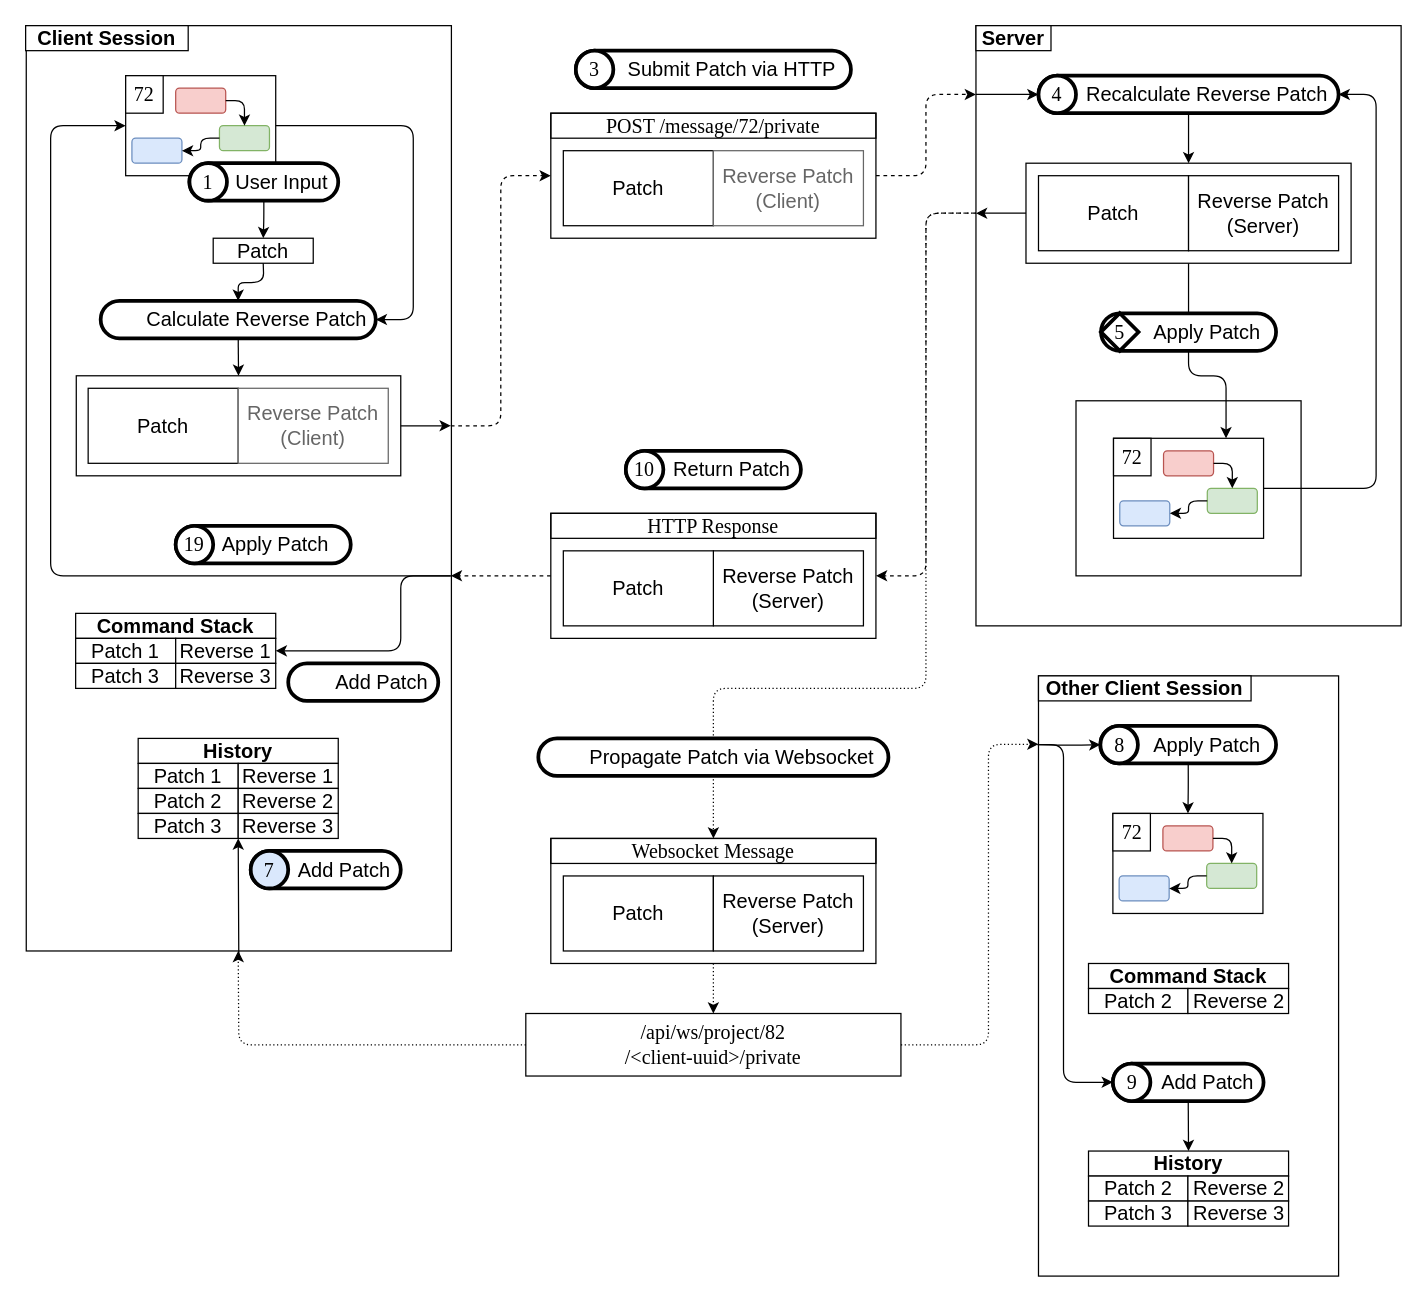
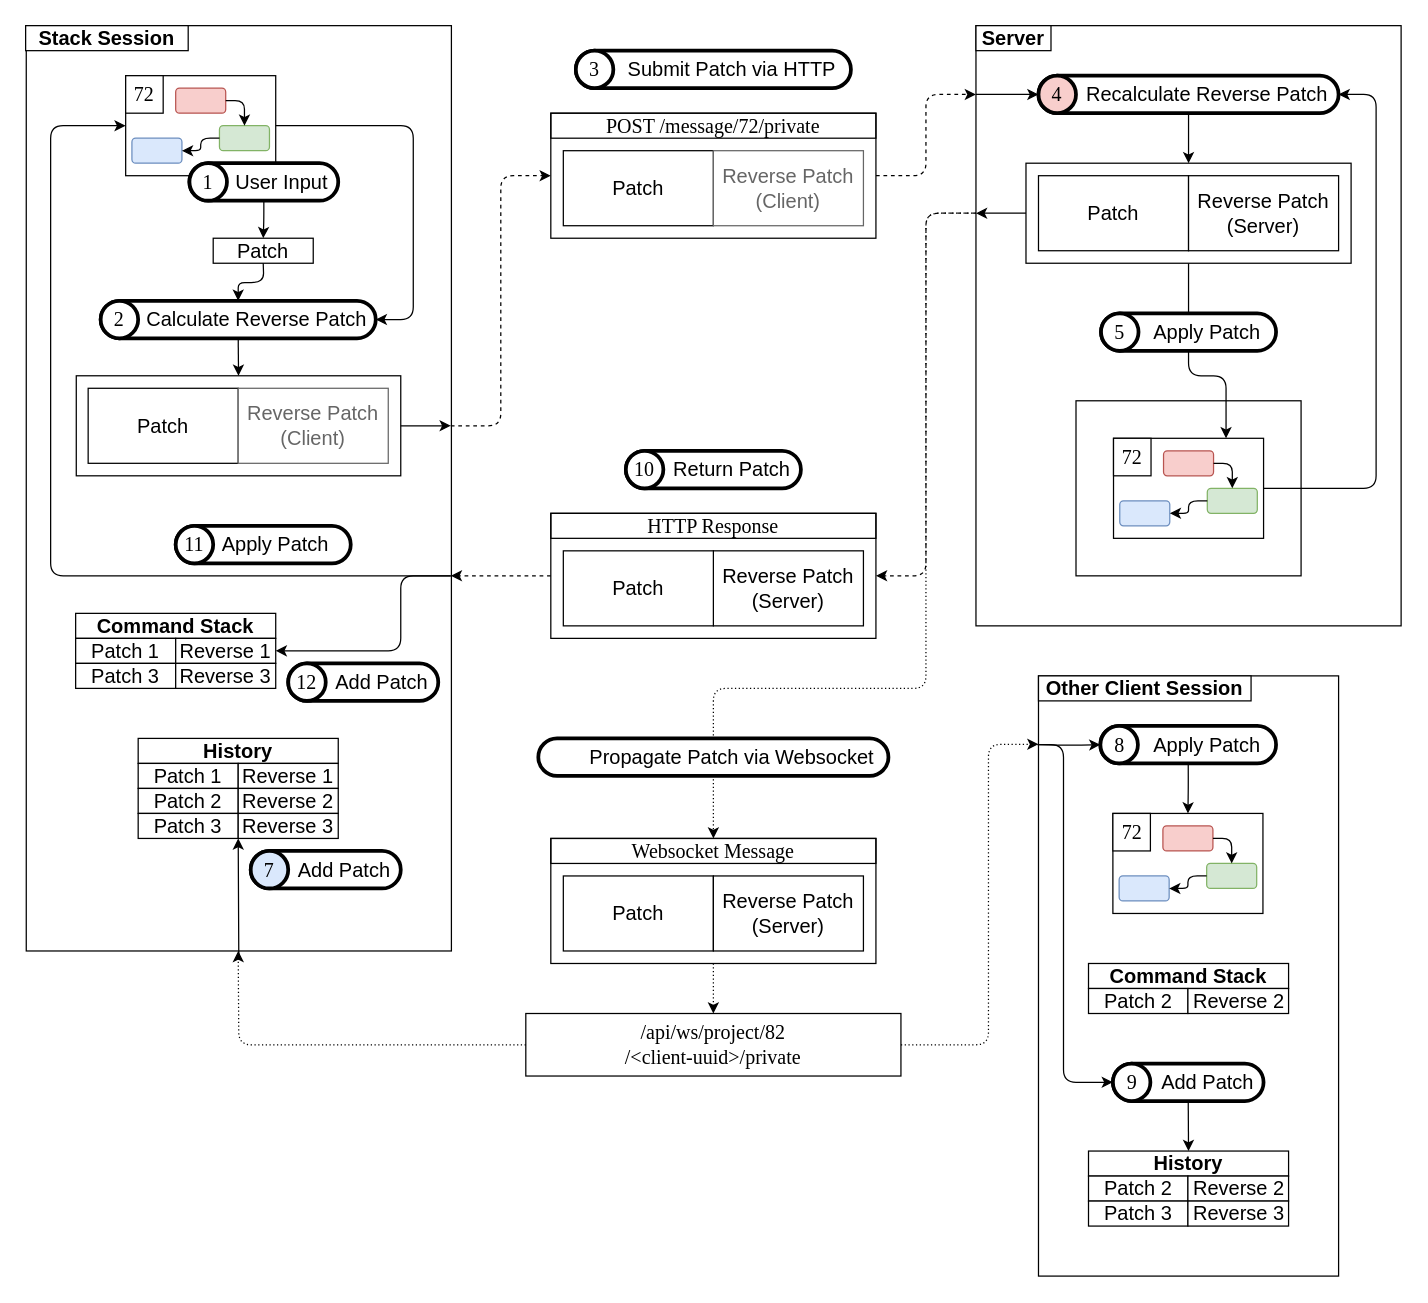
(107, 38) -> (107, 38)
(1057, 94) -> (1057, 94)
none -> (119, 319)
(1119, 332) -> (1119, 332)
(194, 544) -> (194, 544)
none -> (307, 682)
